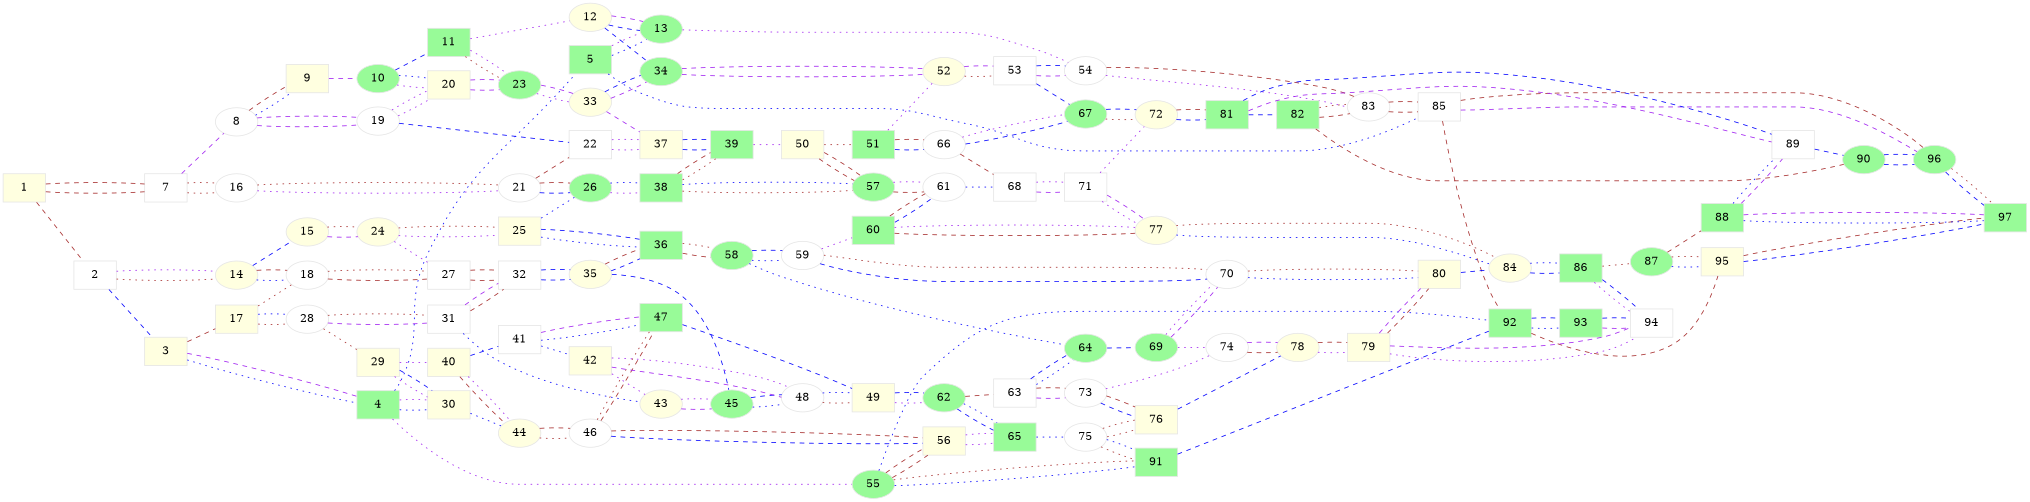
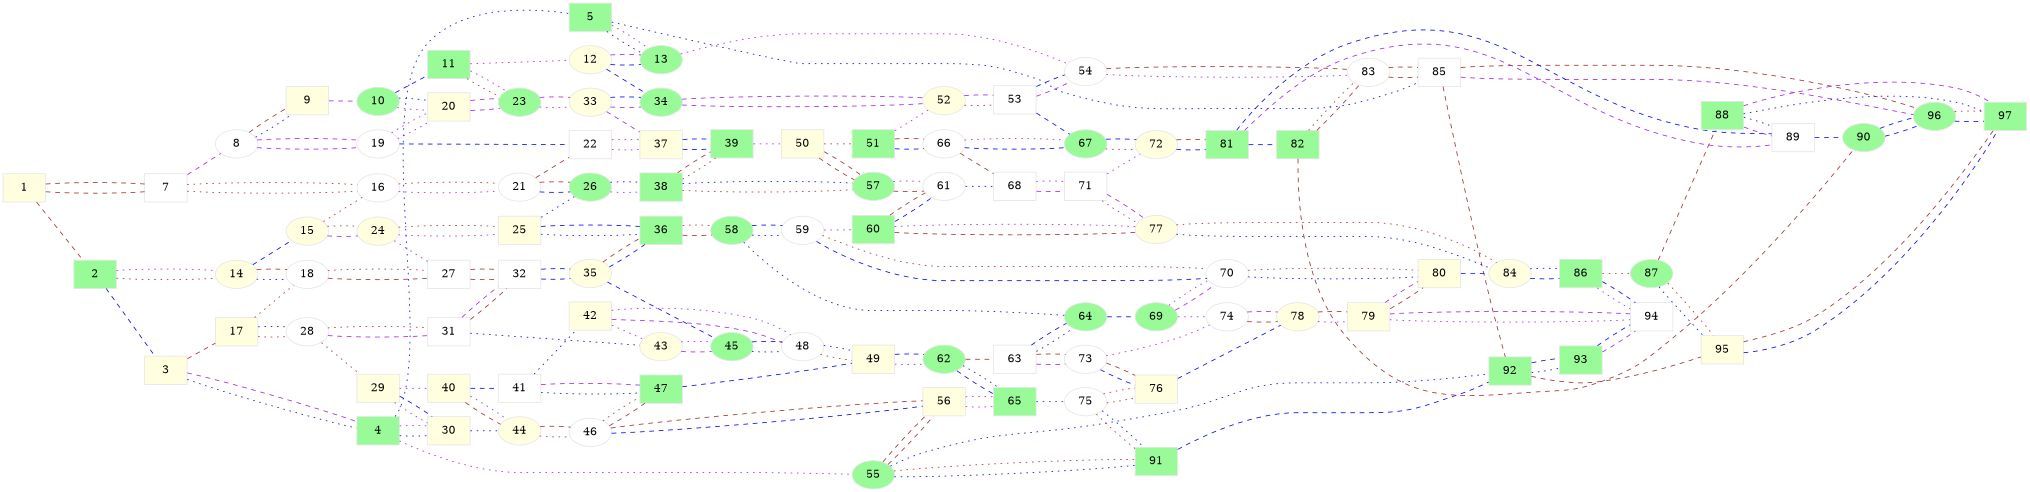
none -> (343, 209)
(95, 275) -> (95, 274)
